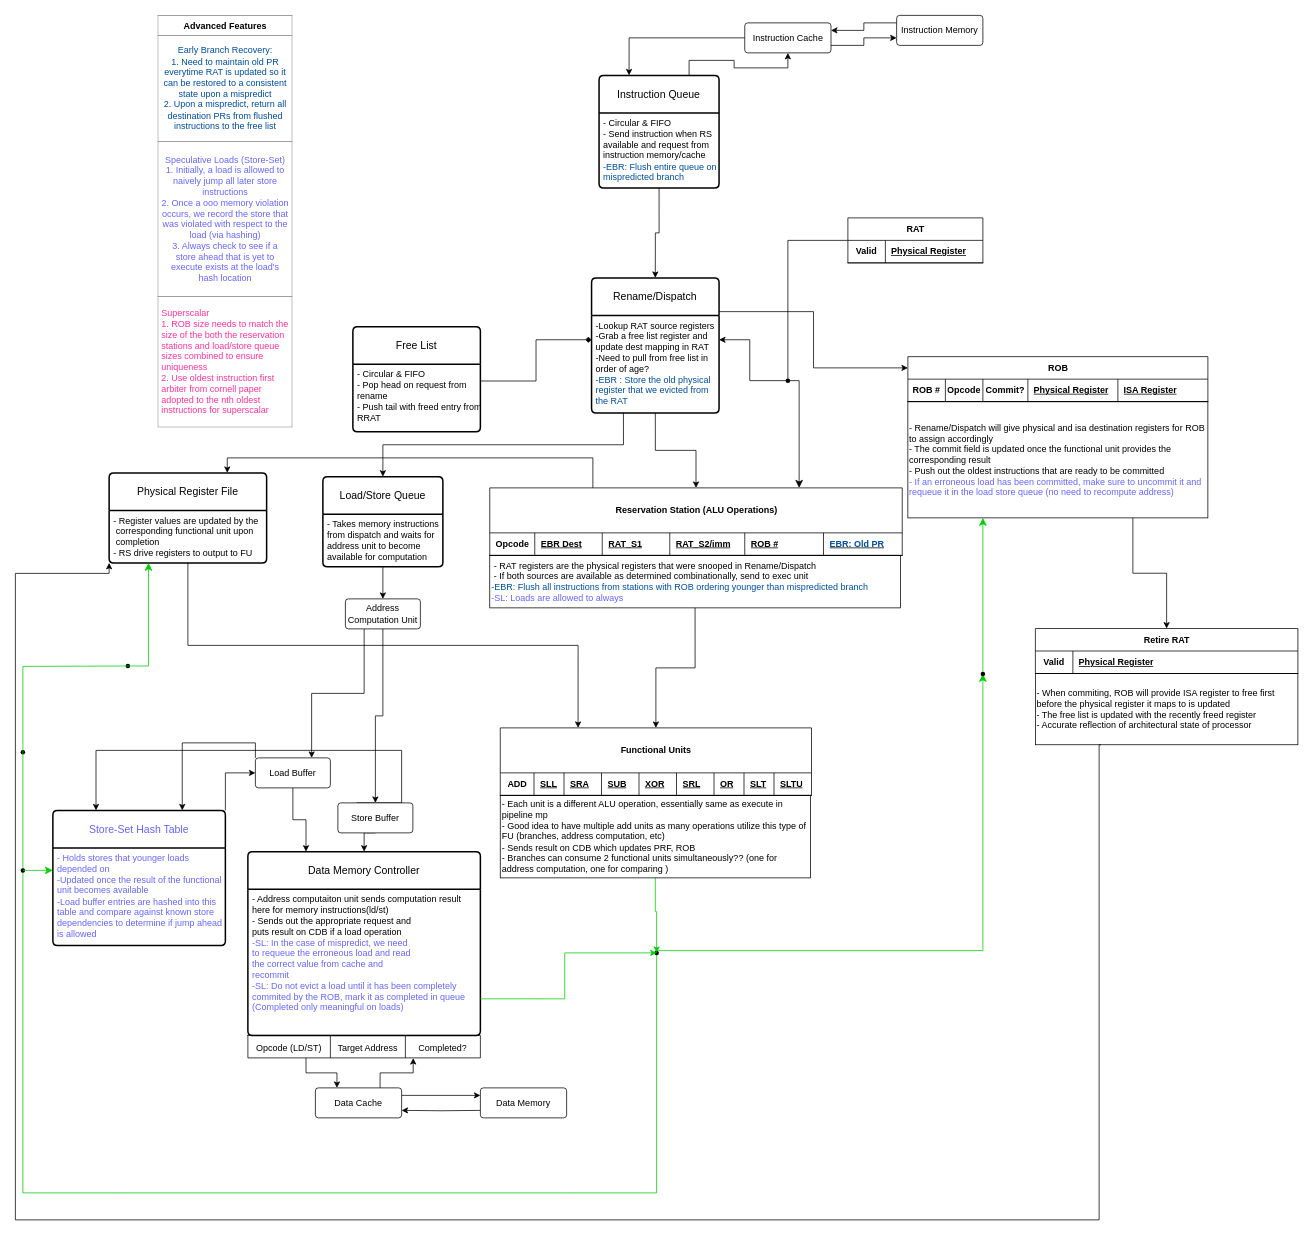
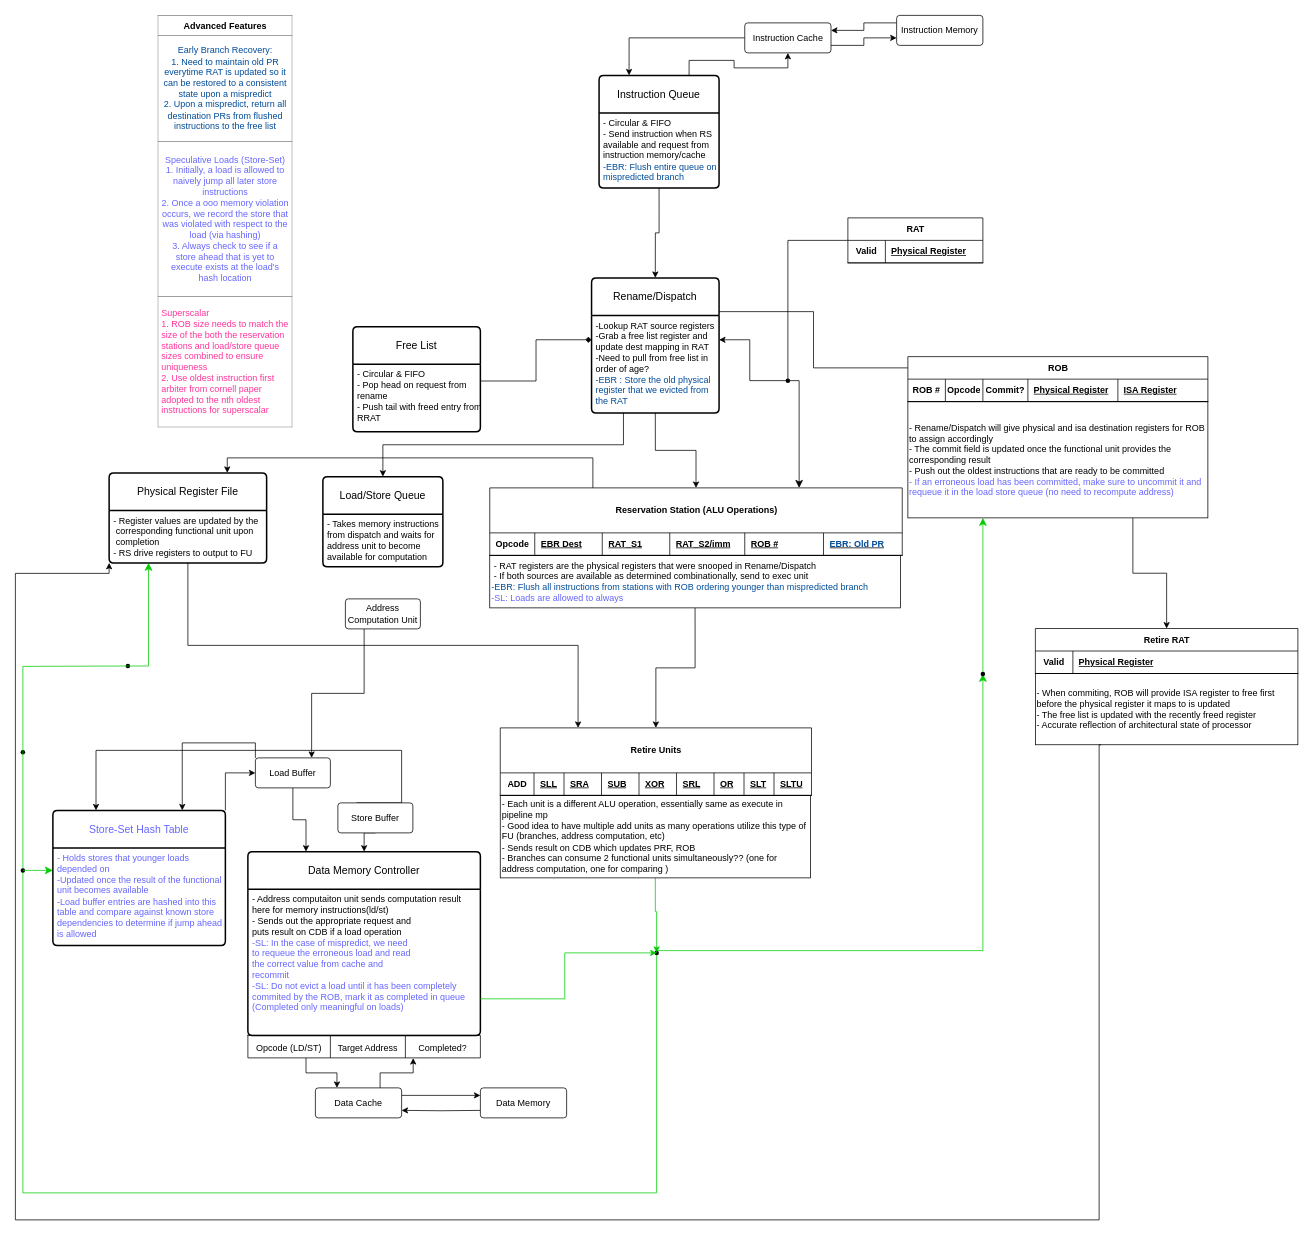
(901, 368) -> (903, 368)
(383, 592) -> none
(656, 750) -> (656, 750)
(375, 752) -> none
